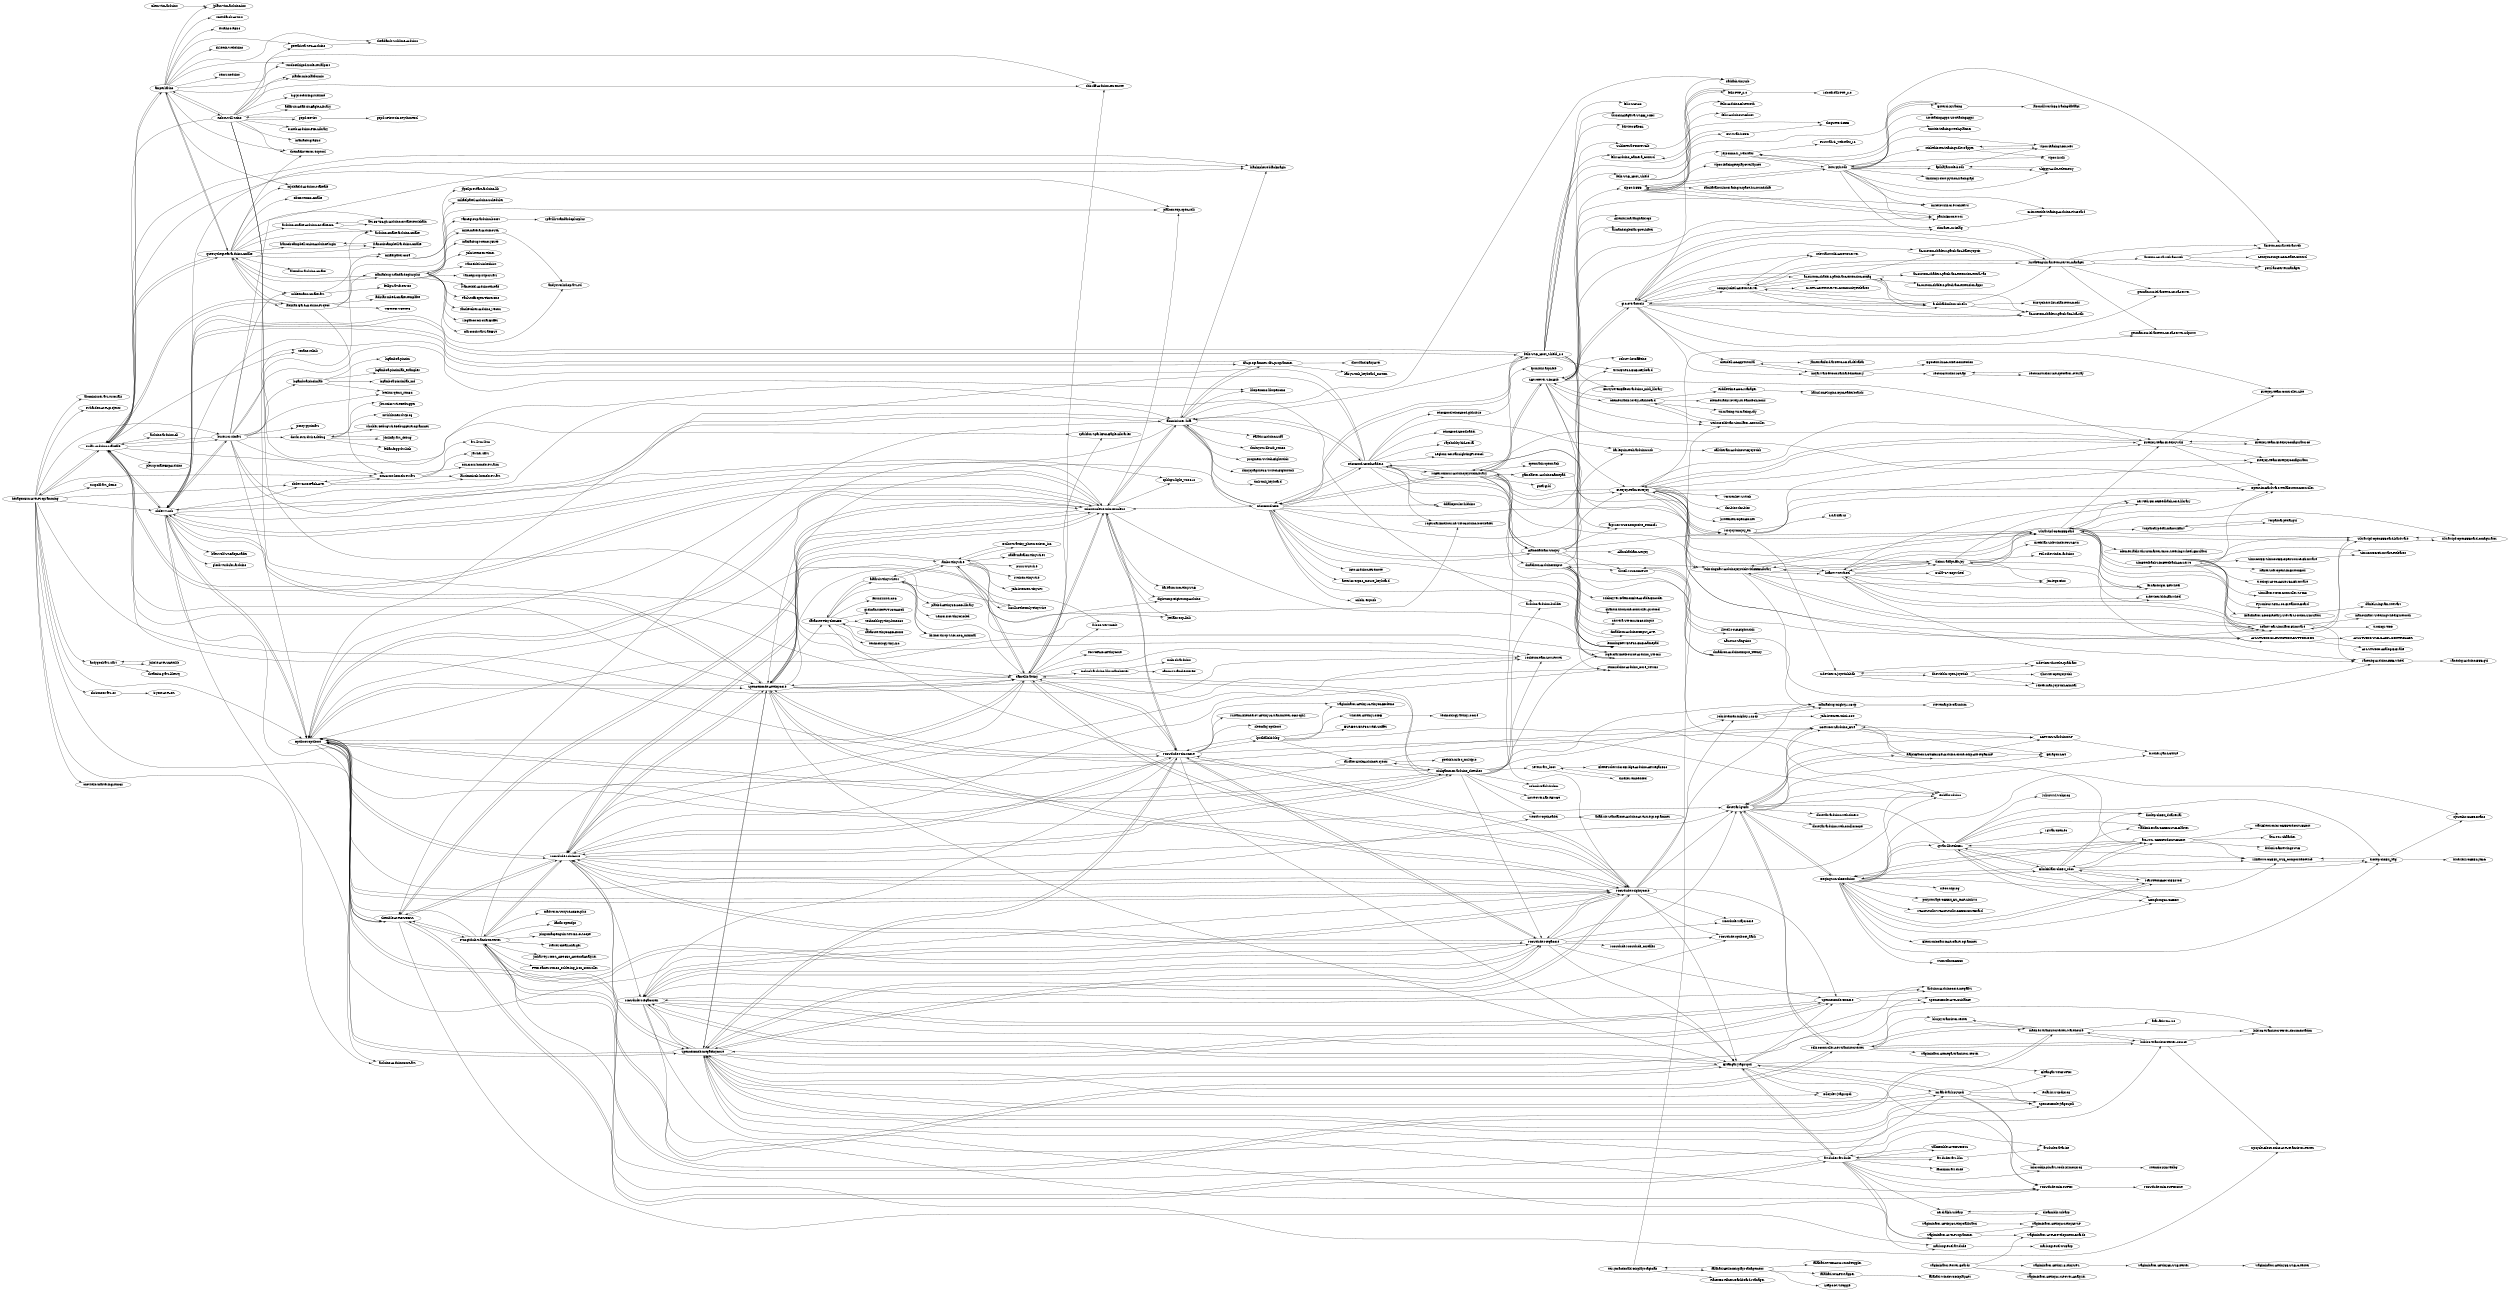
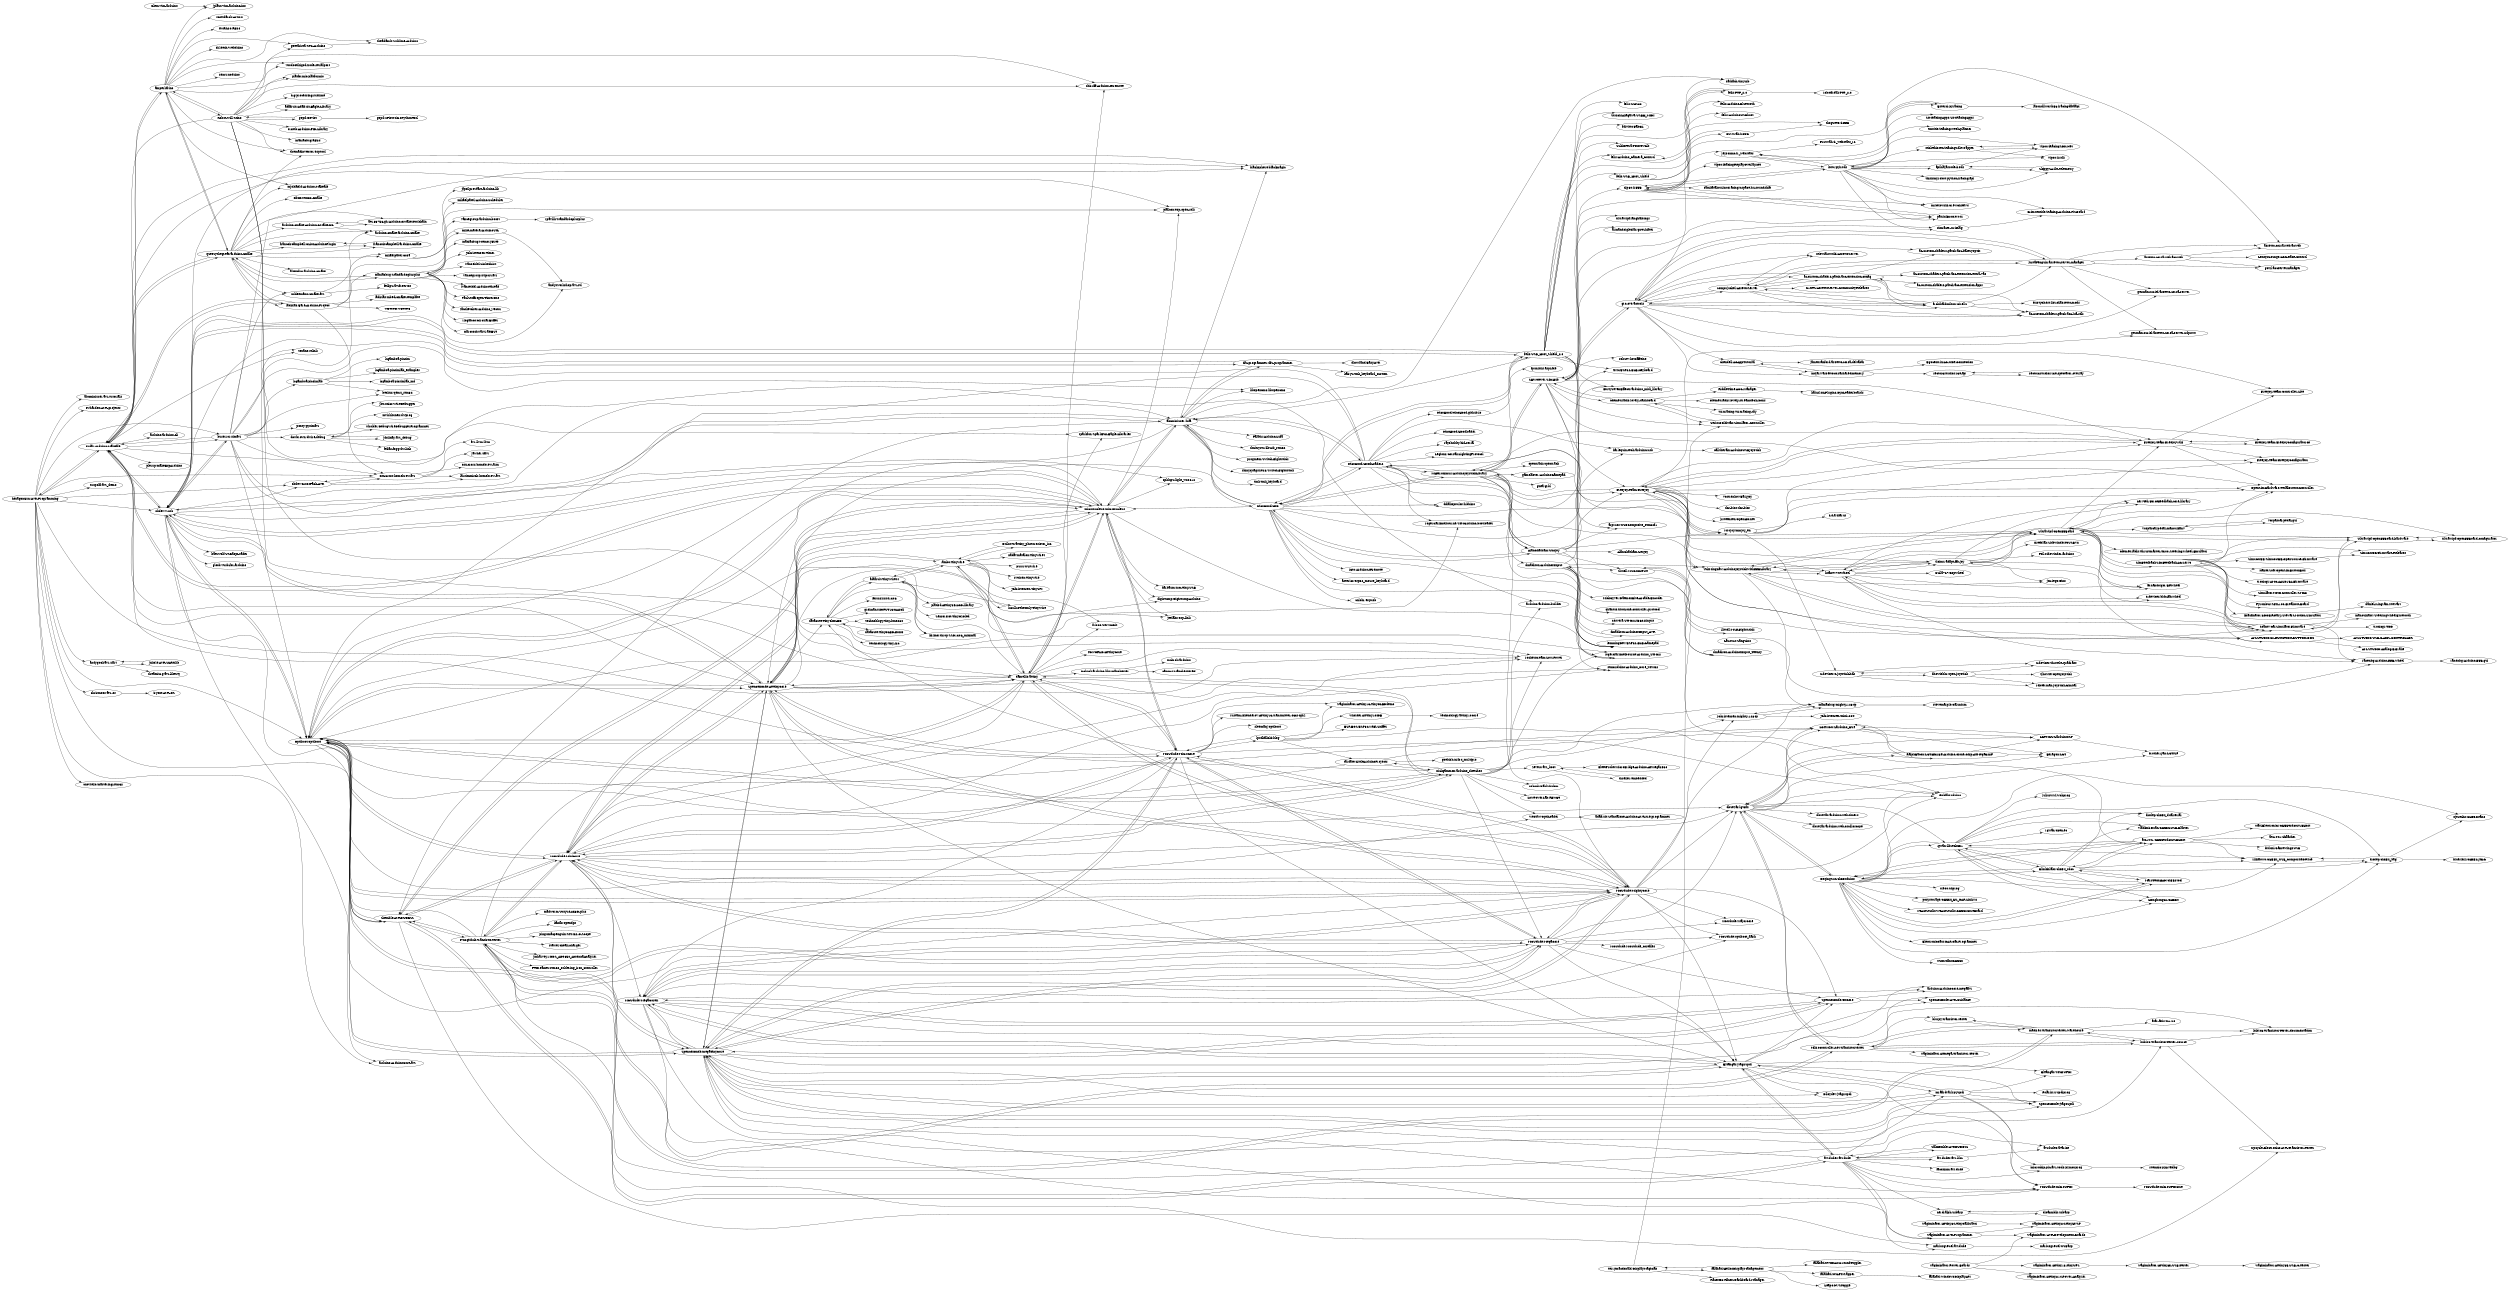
(1689, 118) -> (1577, 154)
(1633, 219) -> (1633, 219)
(1738, 497) -> (1738, 497)
